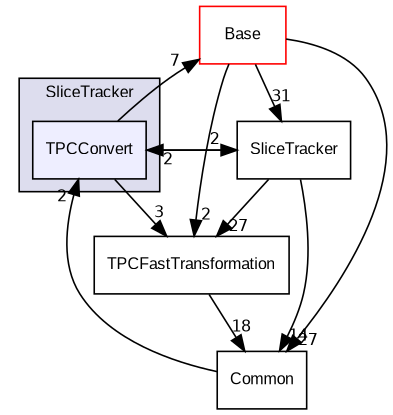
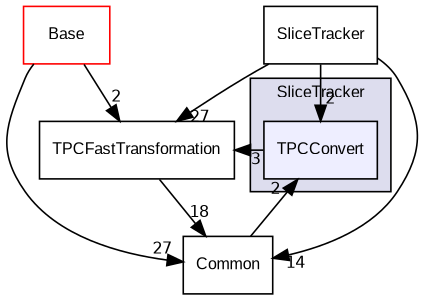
(265, 85) -> none
(149, 94) -> none
(184, 150) -> none
